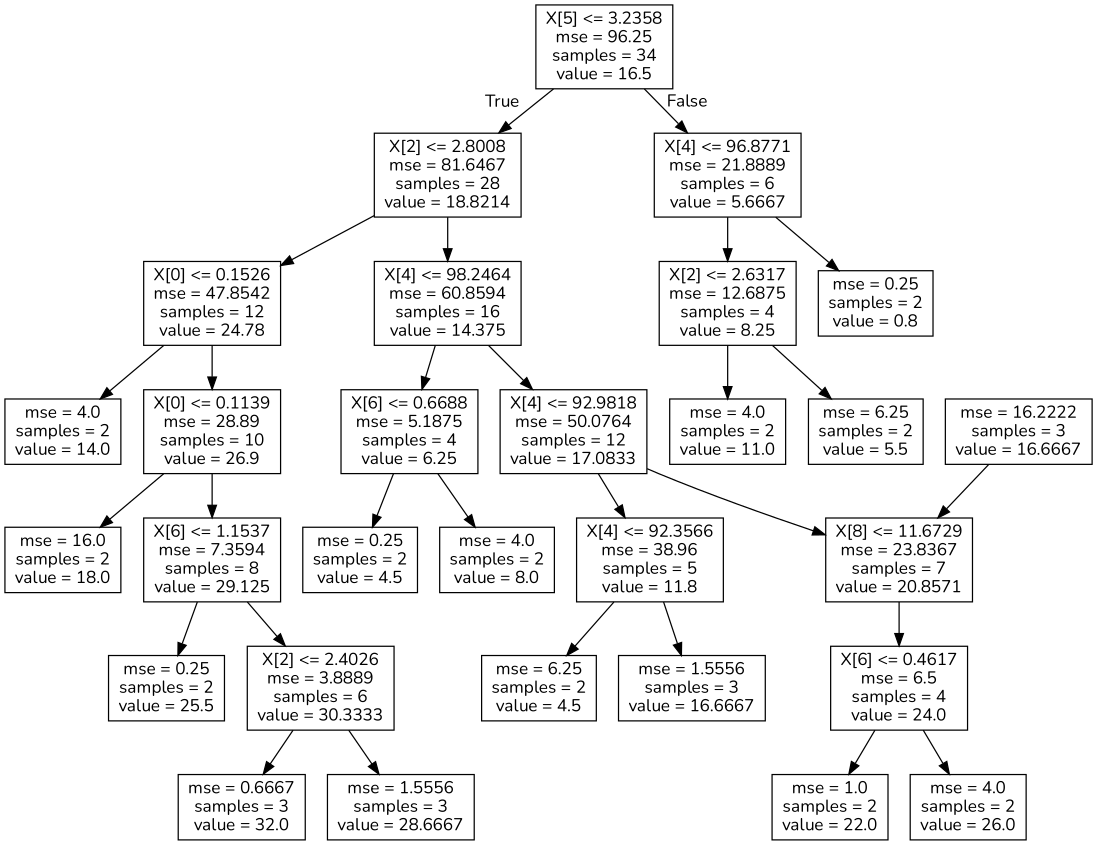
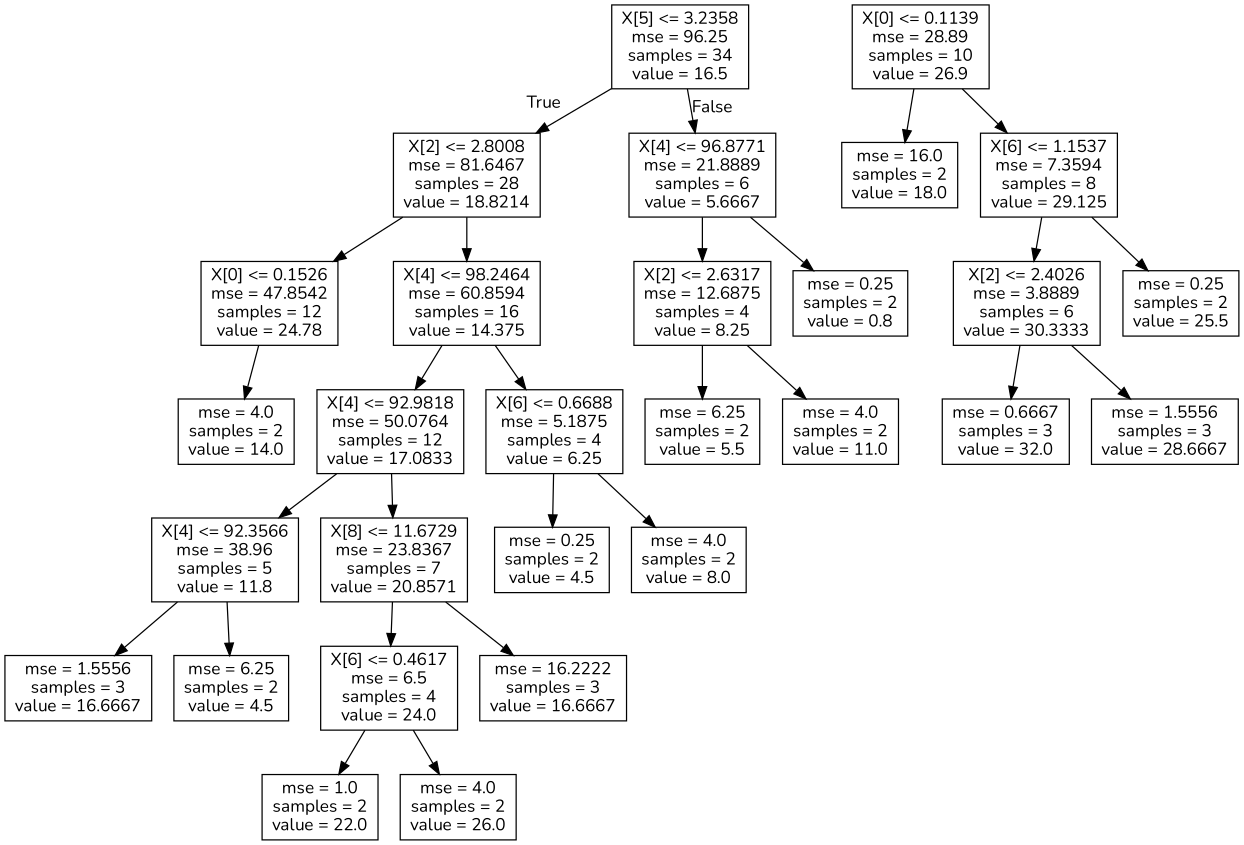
(212, 361) -> none
(968, 487) -> (475, 625)
